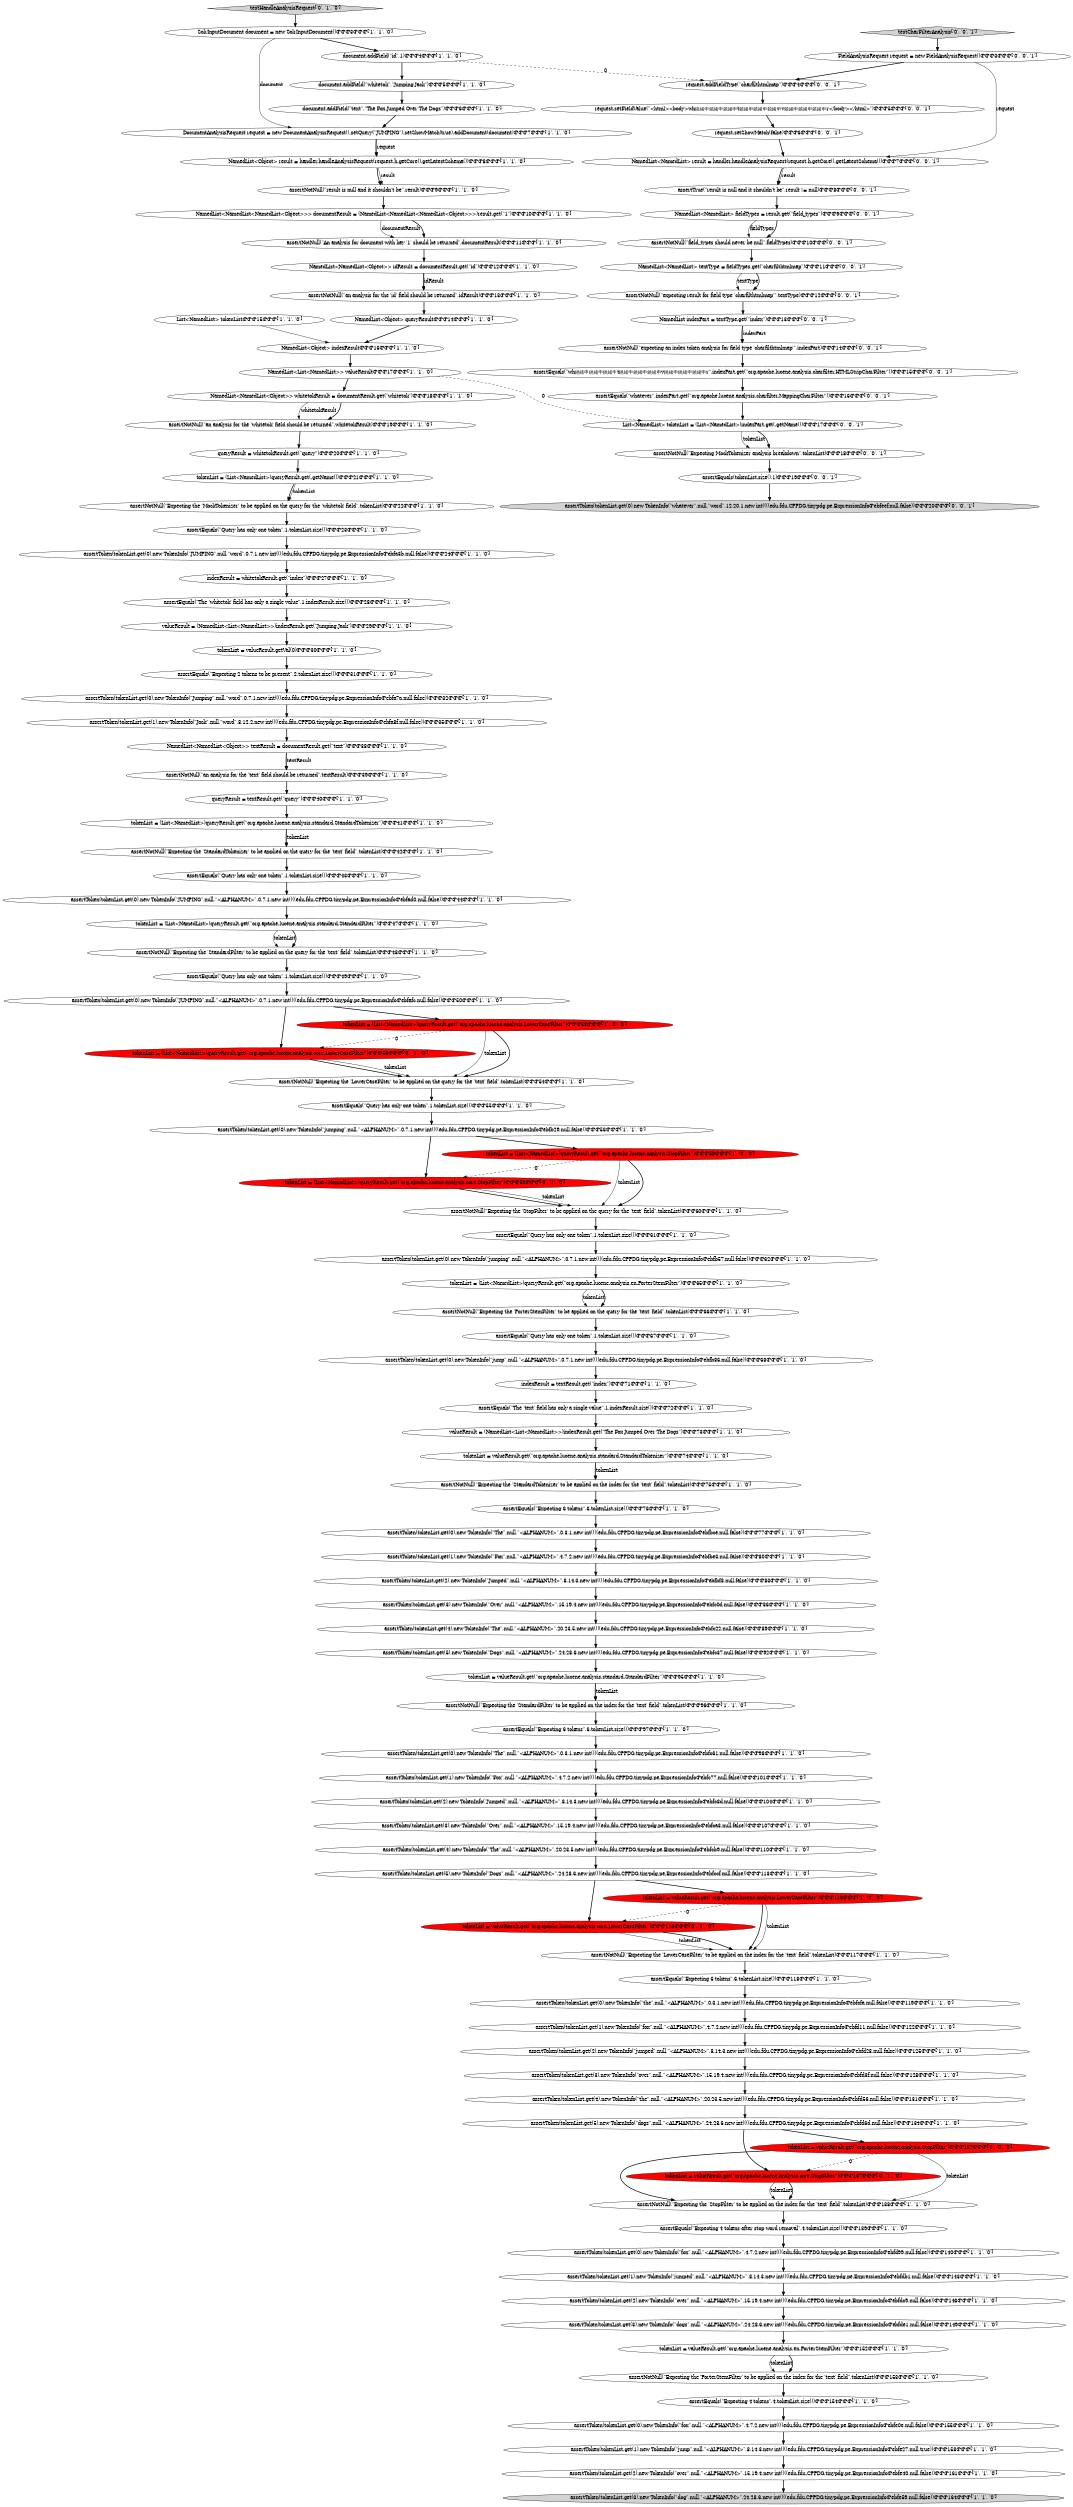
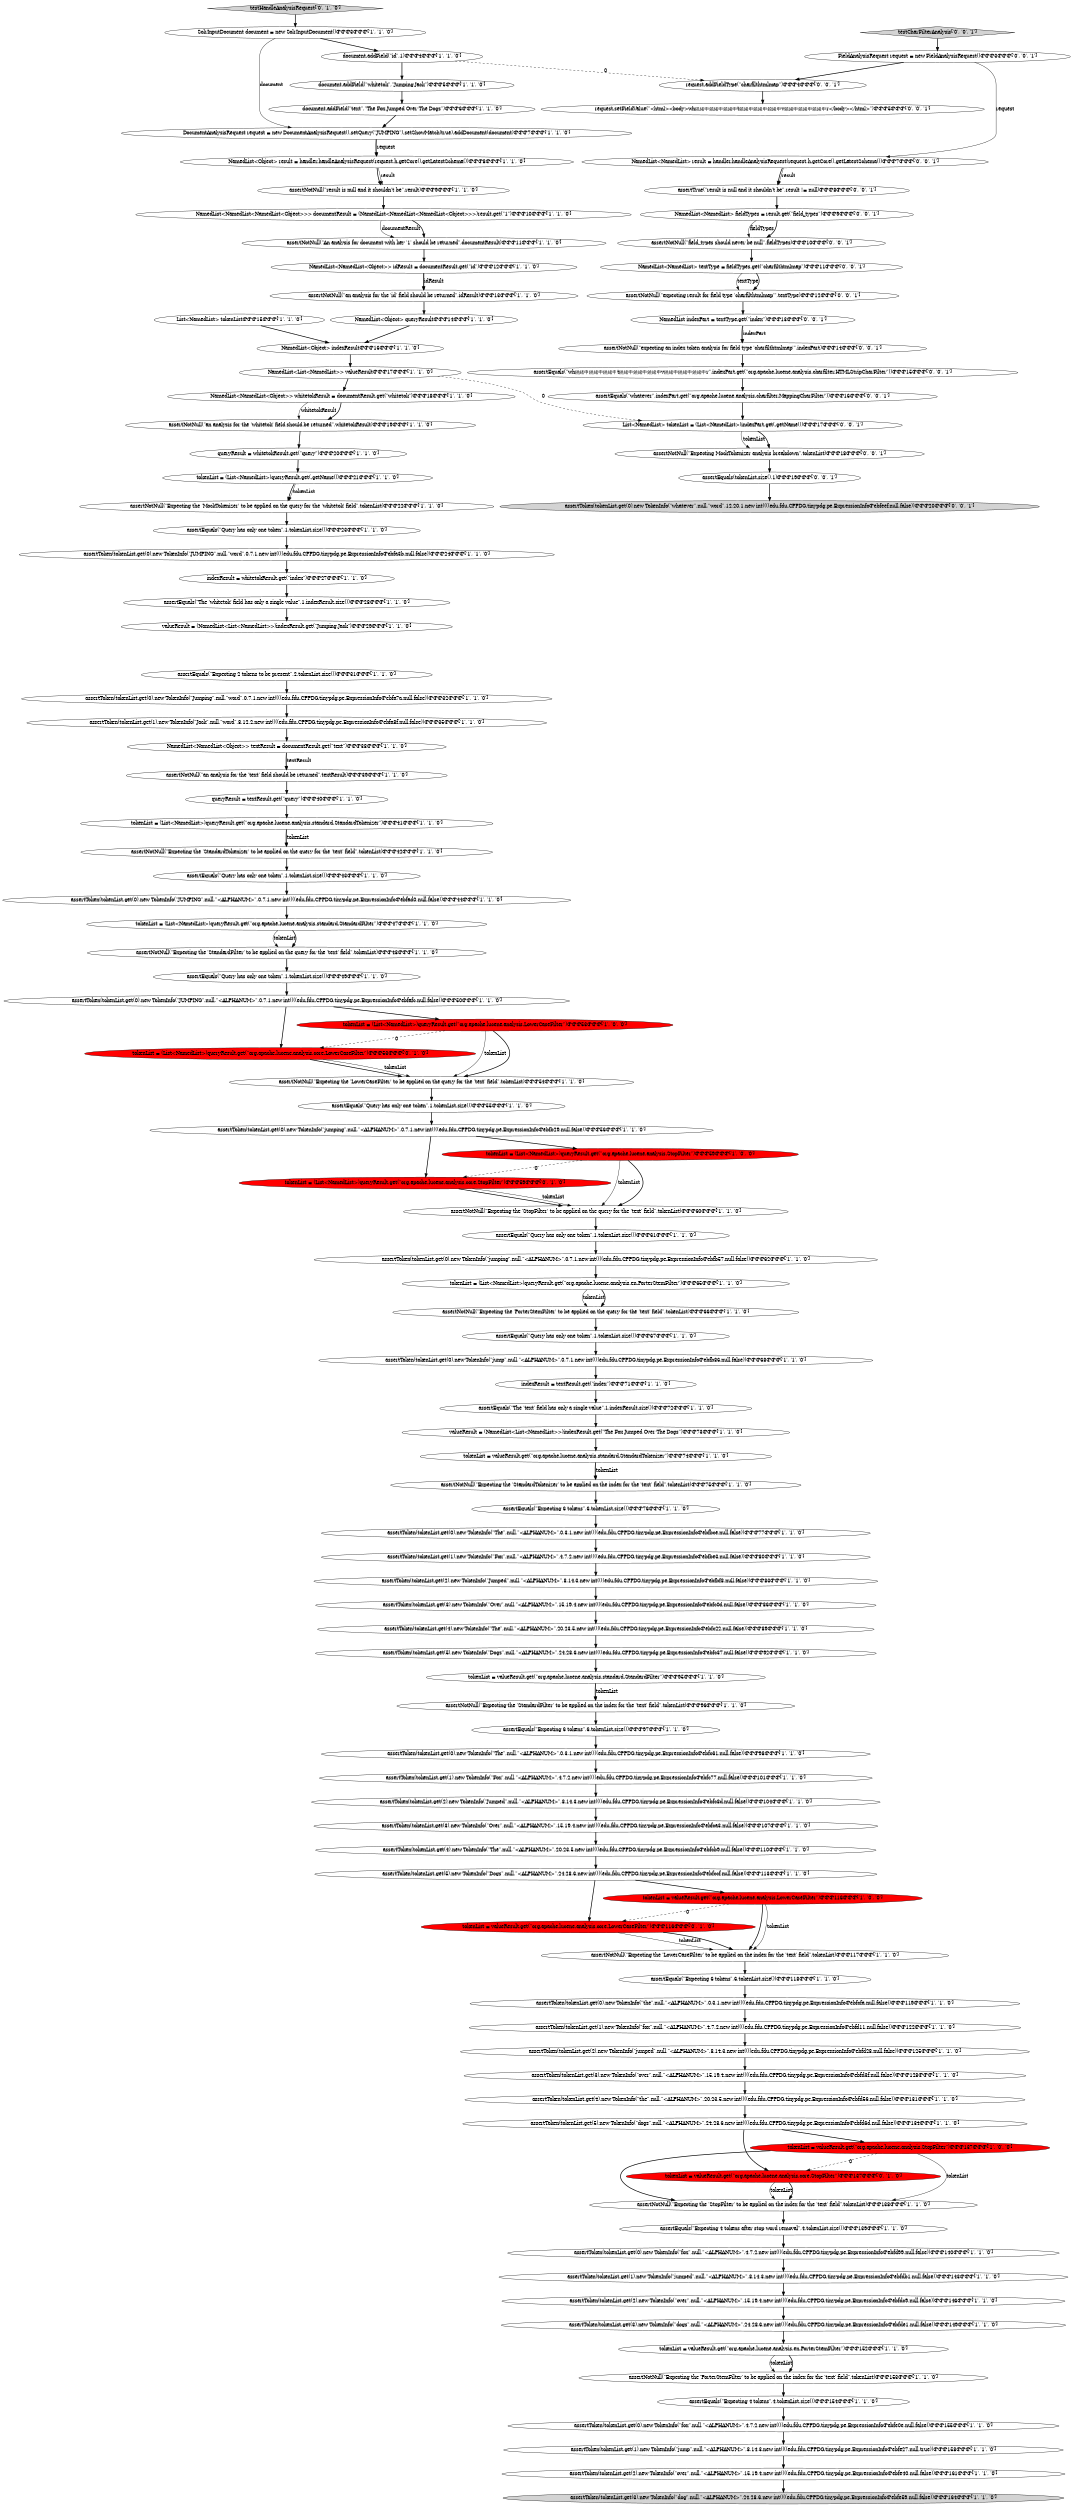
(778, 133) -> none
(293, 334) -> (293, 334)
(287, 651) -> none
